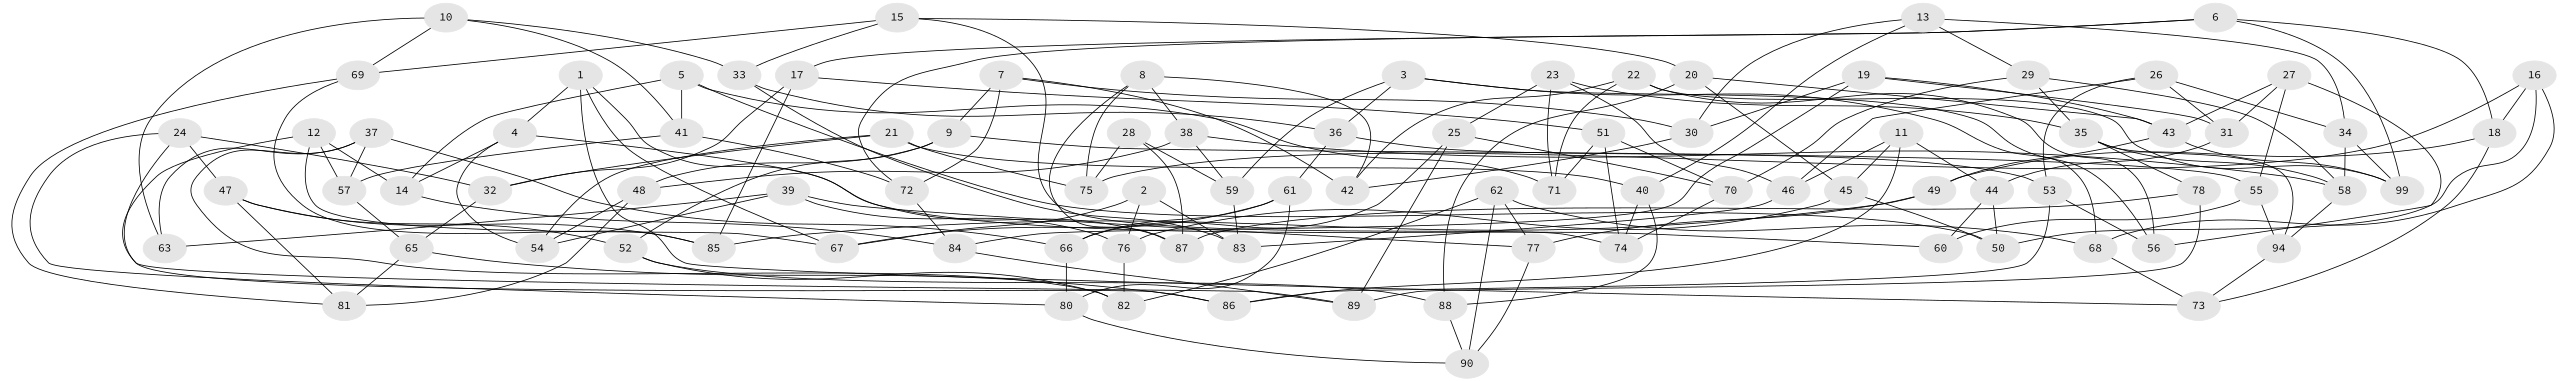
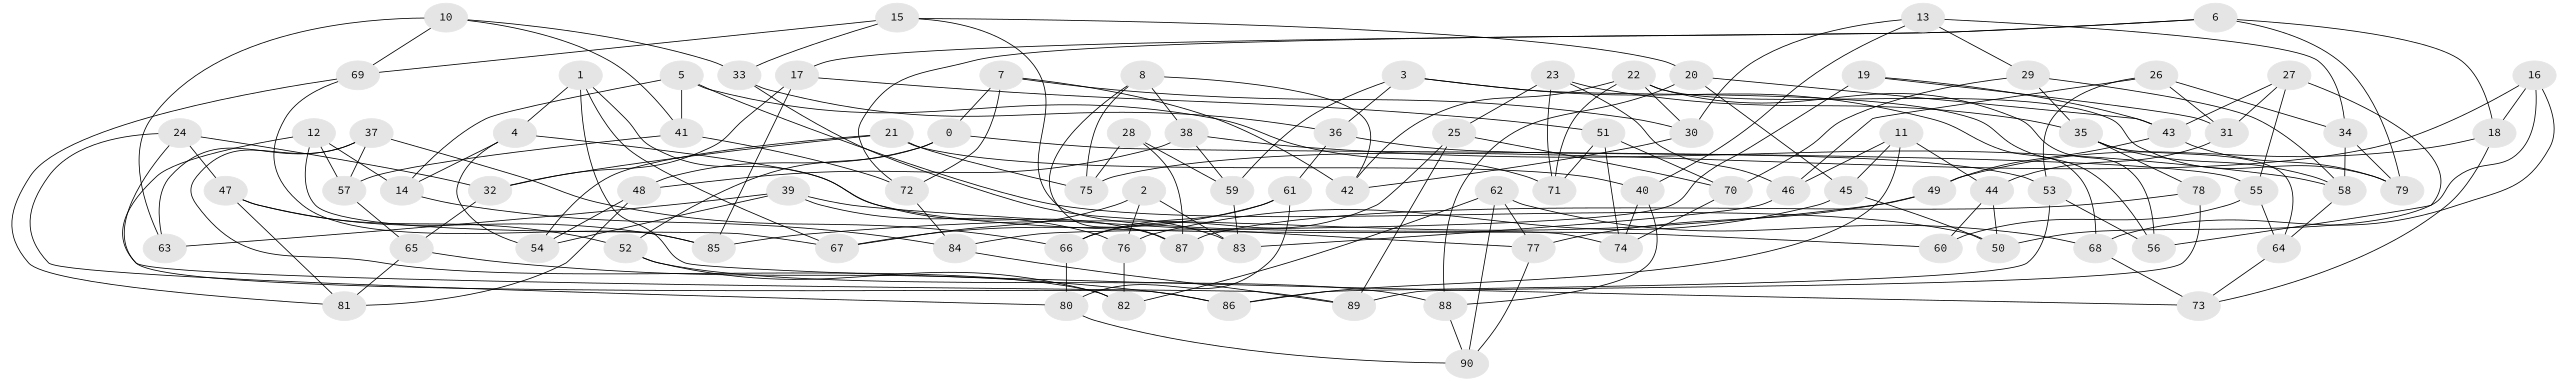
(1757, 111) -> (1662, 104)
(949, 133) -> (949, 133)
(2402, 191) -> (2402, 191)
(2279, 248) -> (2279, 248)
